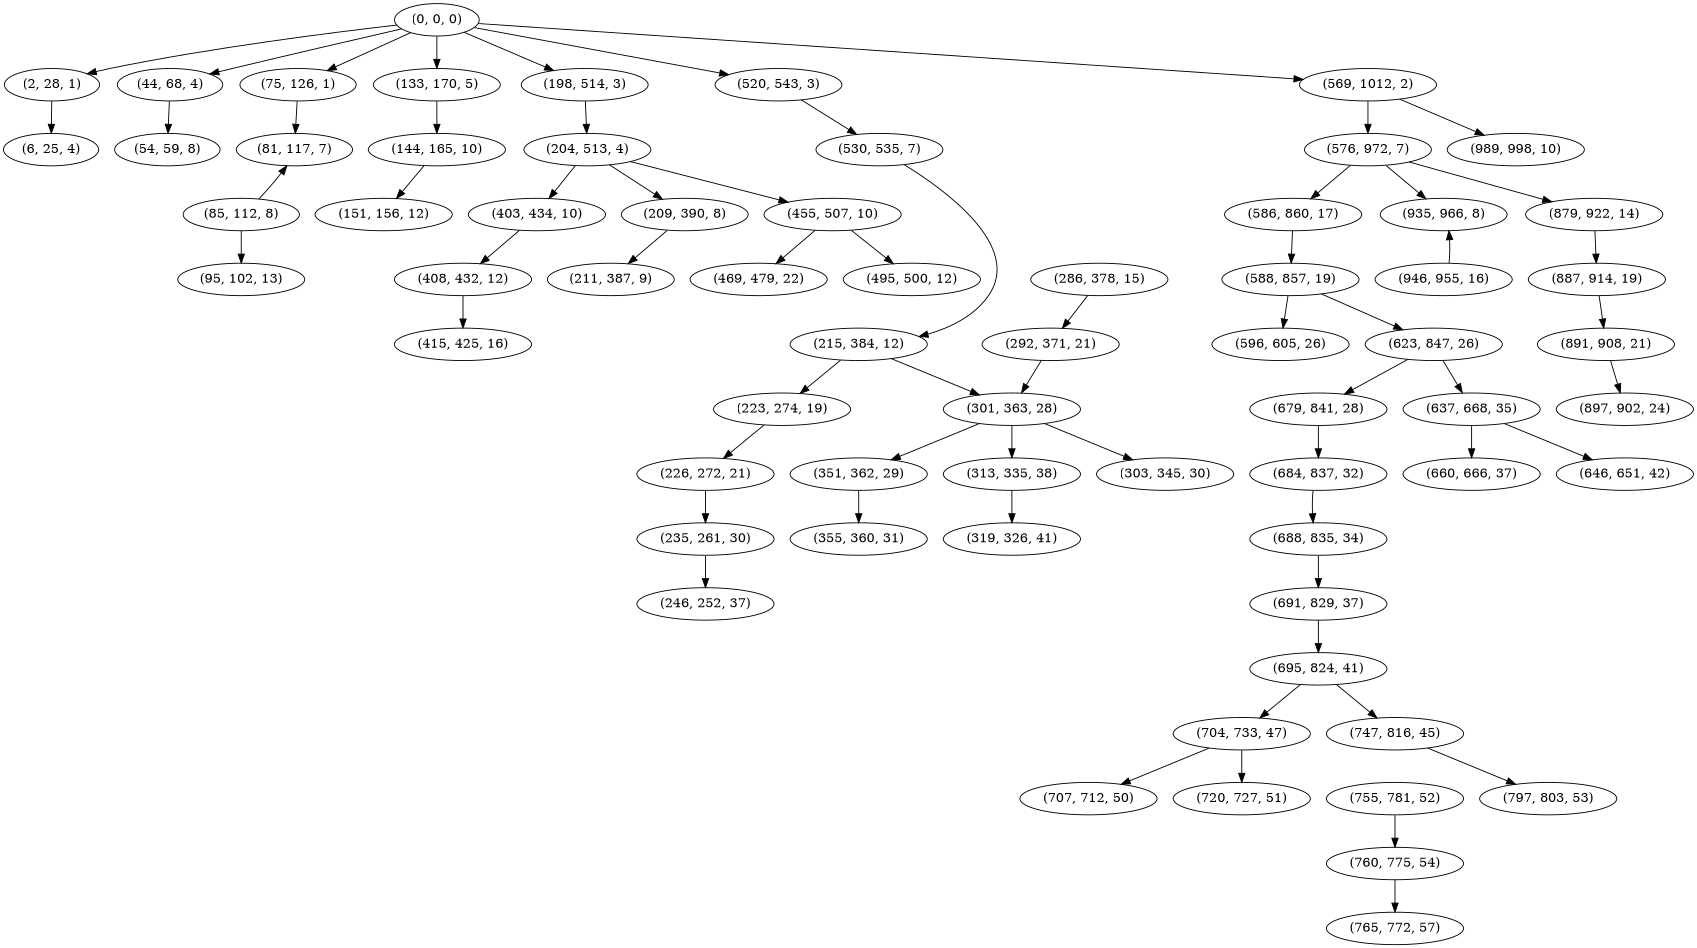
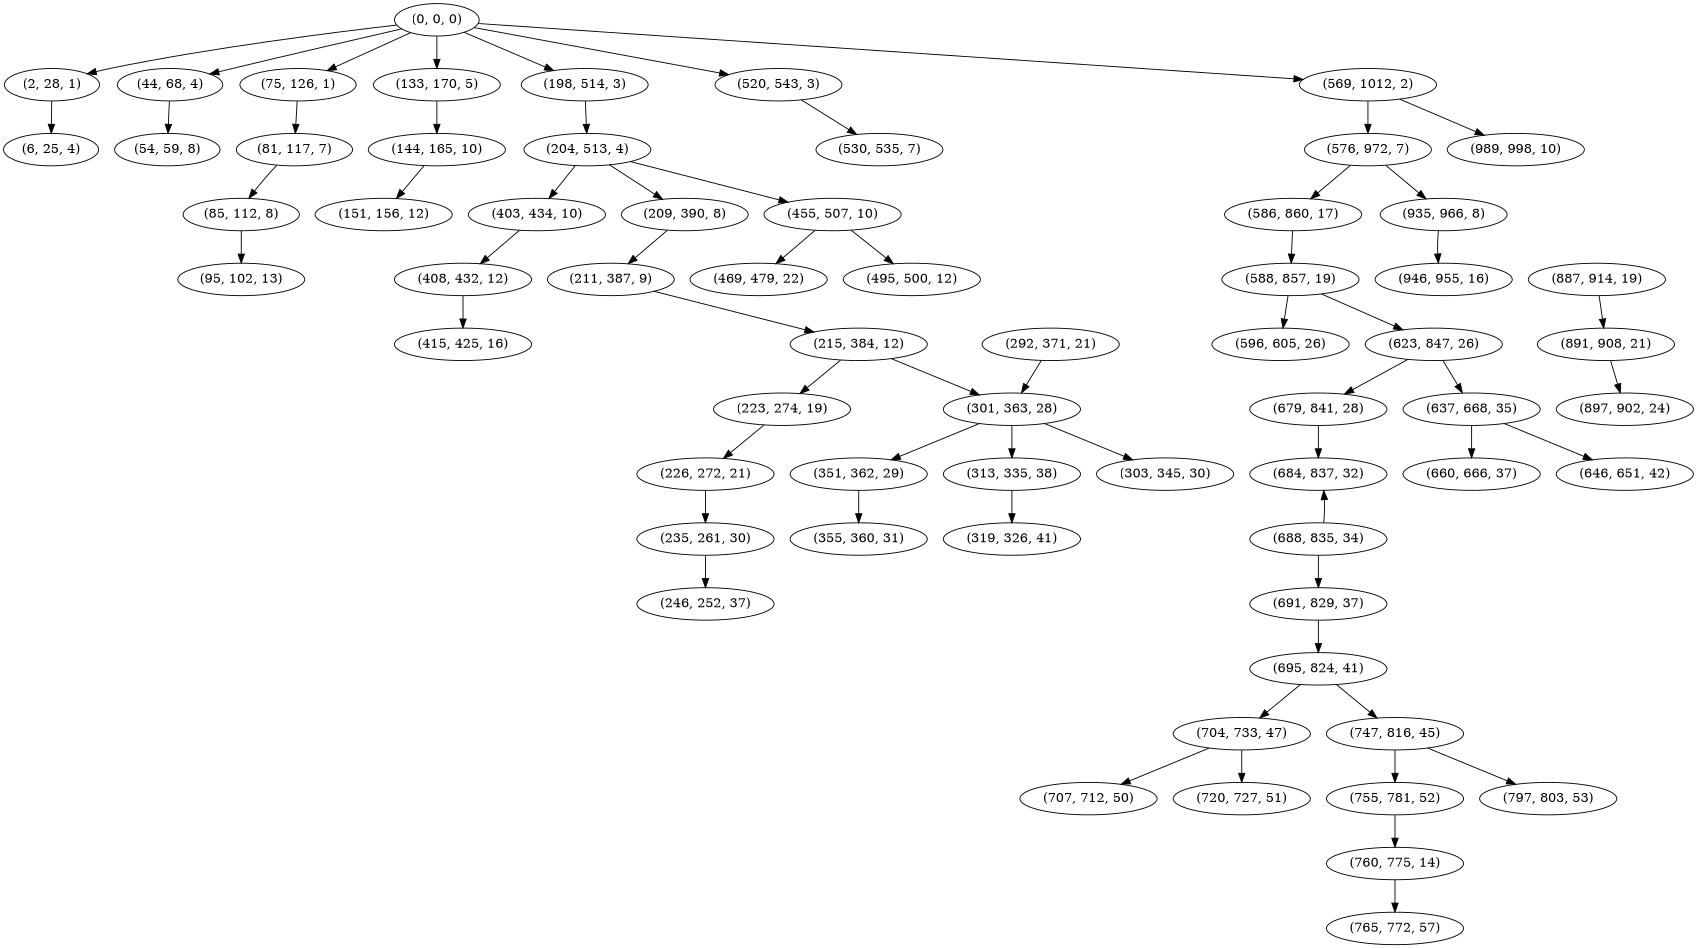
(270, 186) -> (265, 178)
(1594, 215) -> none
(992, 248) -> (730, 311)
(1450, 251) -> (1438, 242)
(1099, 279) -> none
(1312, 502) -> (1324, 511)
none -> (1395, 762)
(1395, 864) -> (1395, 864)
